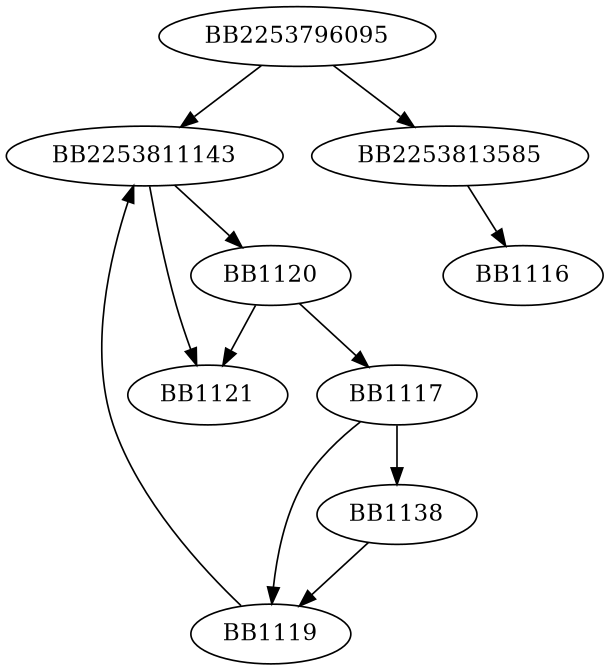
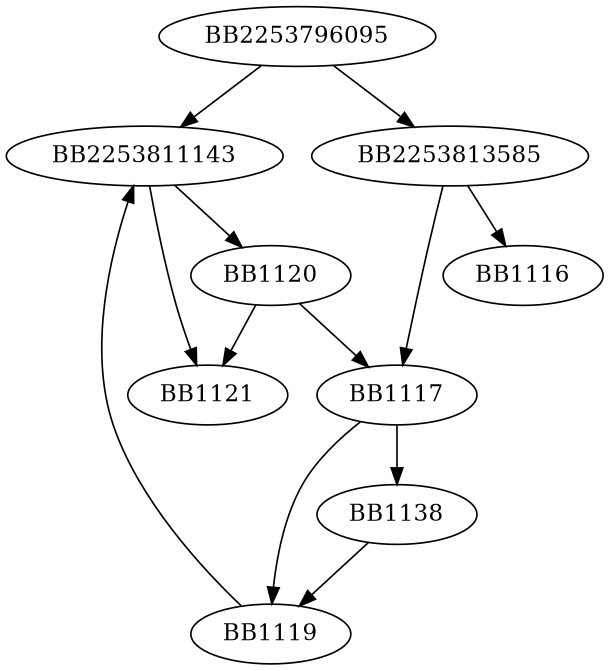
none -> (424, 267)
